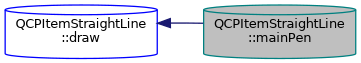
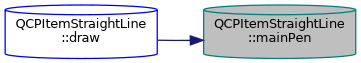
(187, 23) -> (174, 40)
